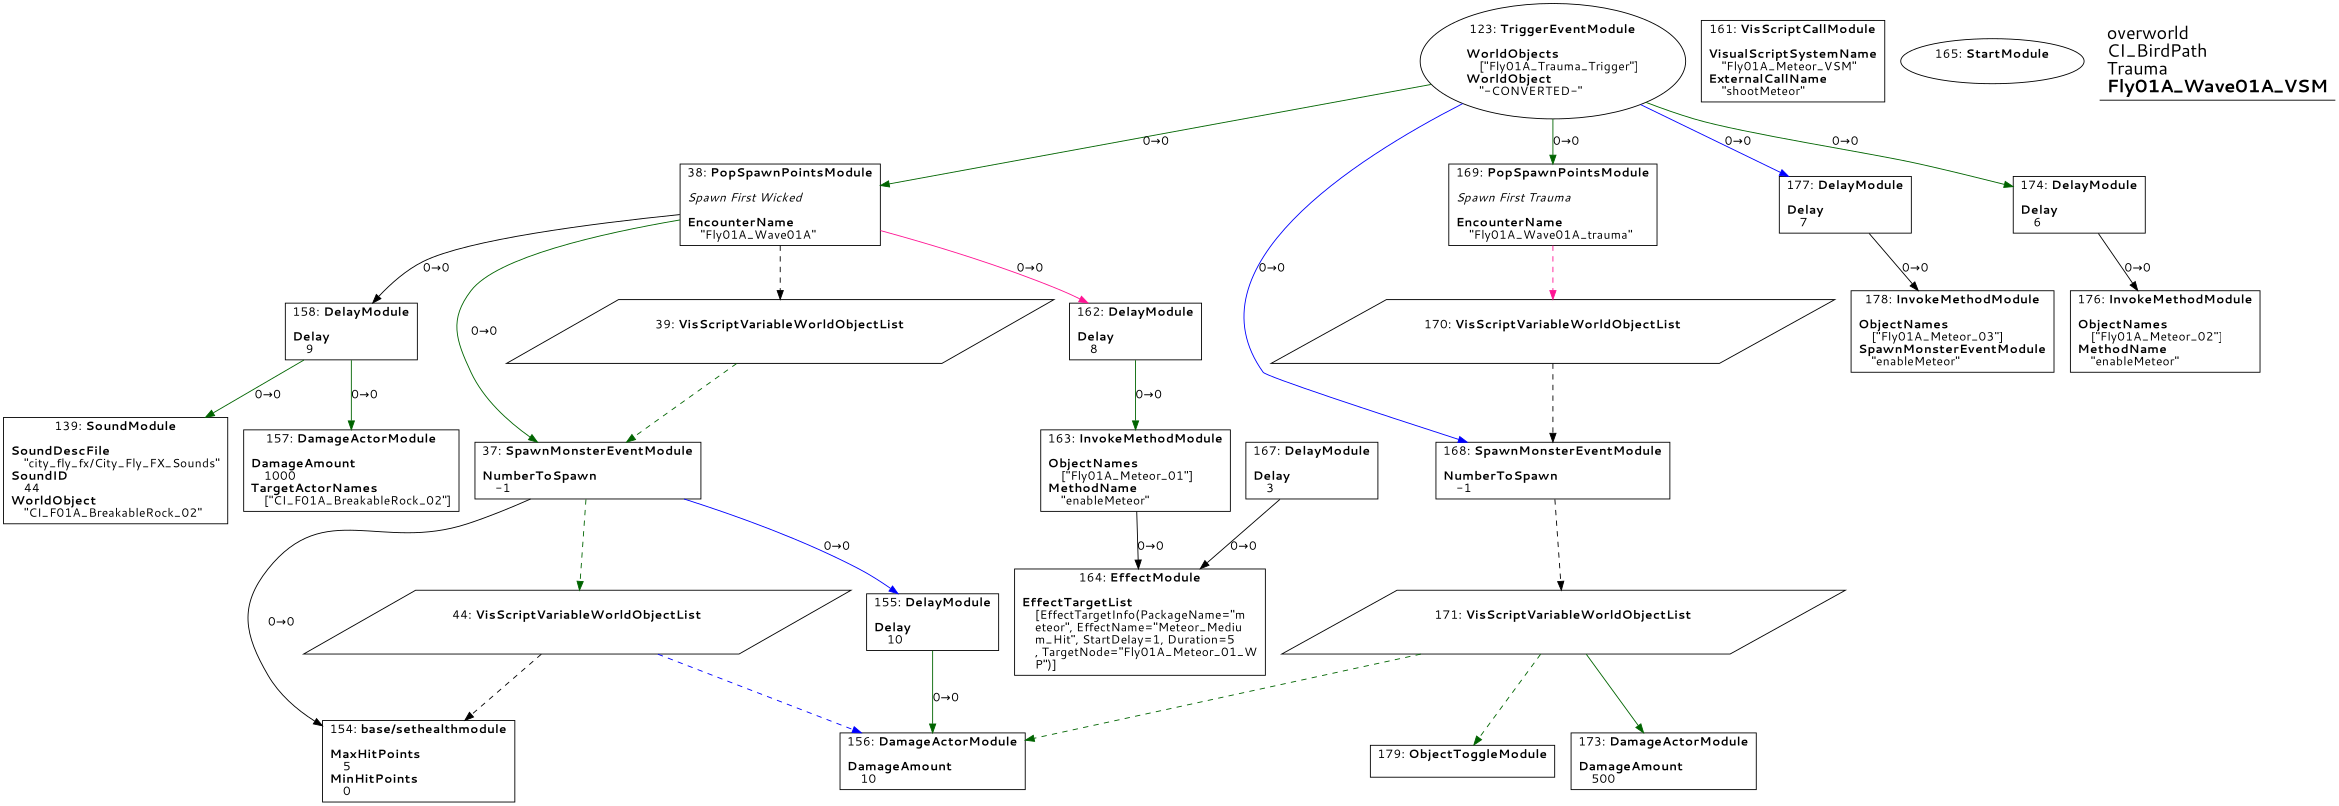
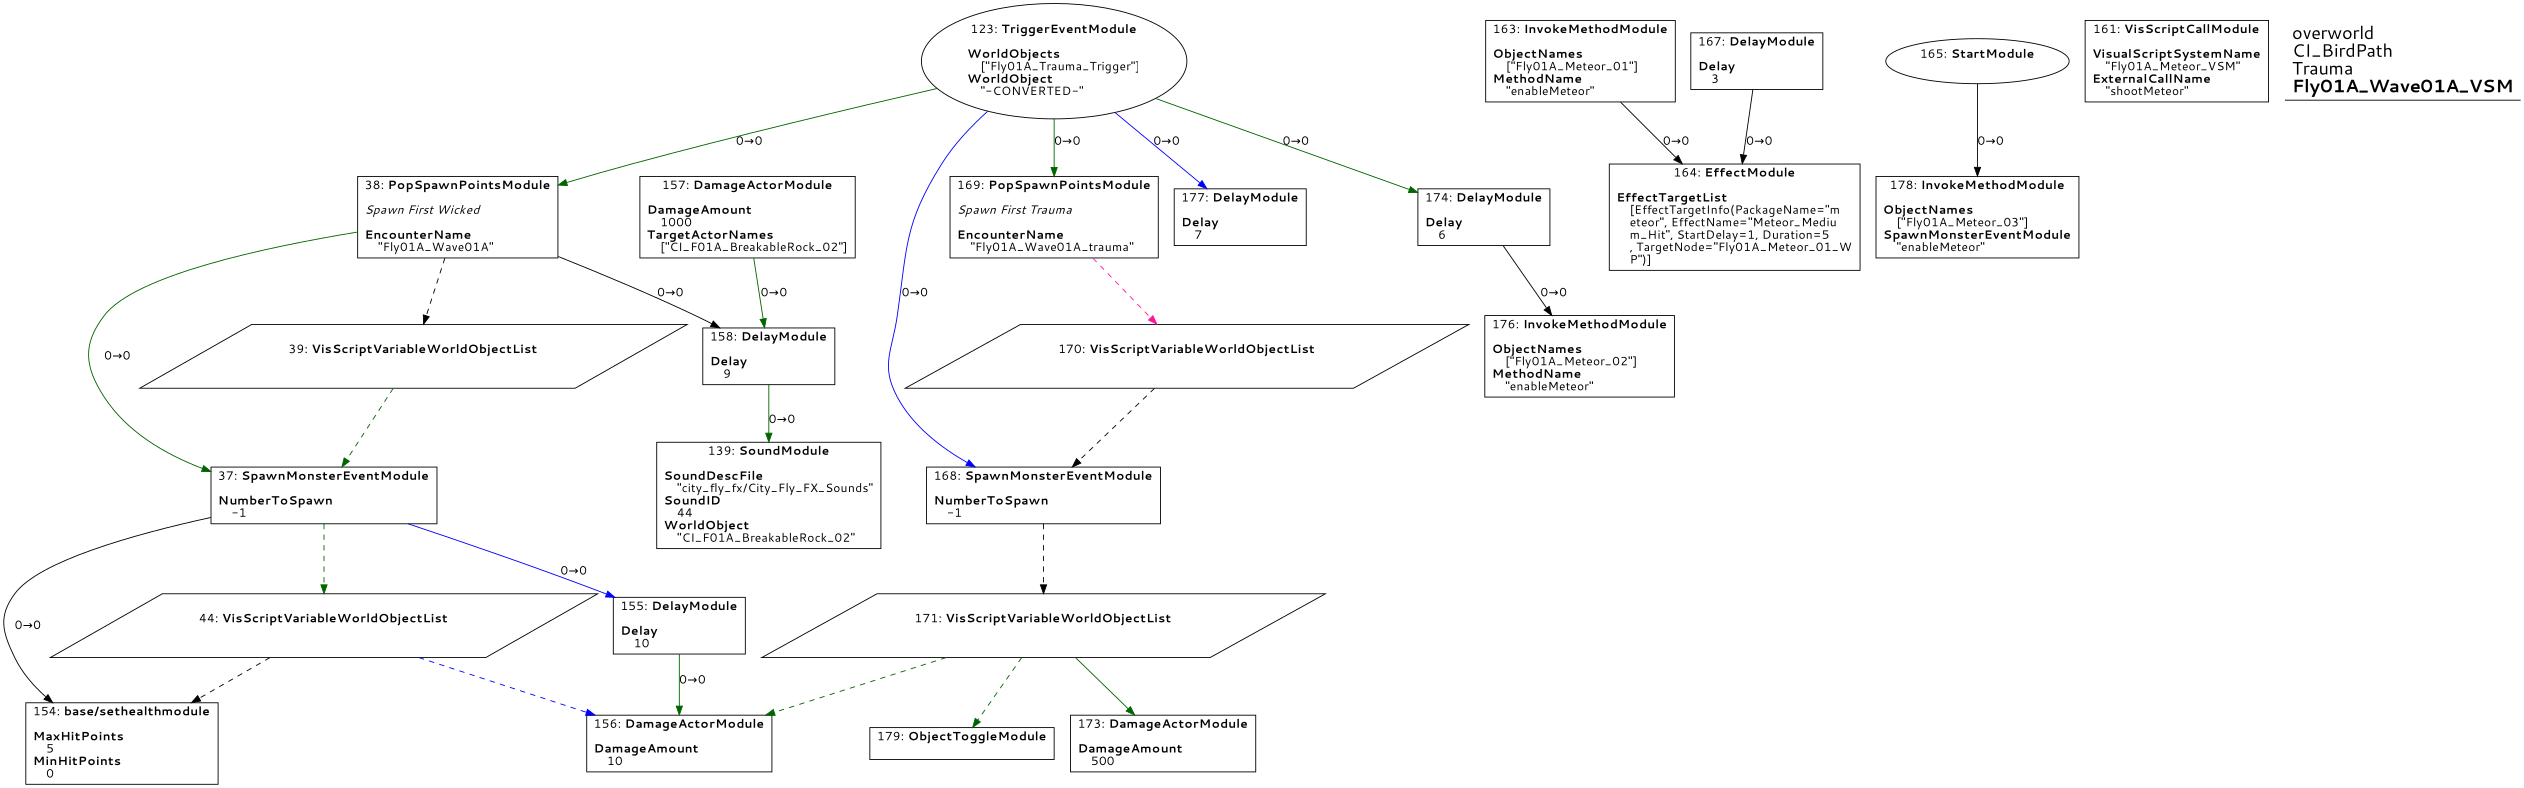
(1891, 259) -> (1977, 126)
(1136, 332) -> none
(351, 390) -> (758, 289)
